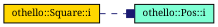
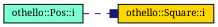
(112, 14) -> (96, 14)
